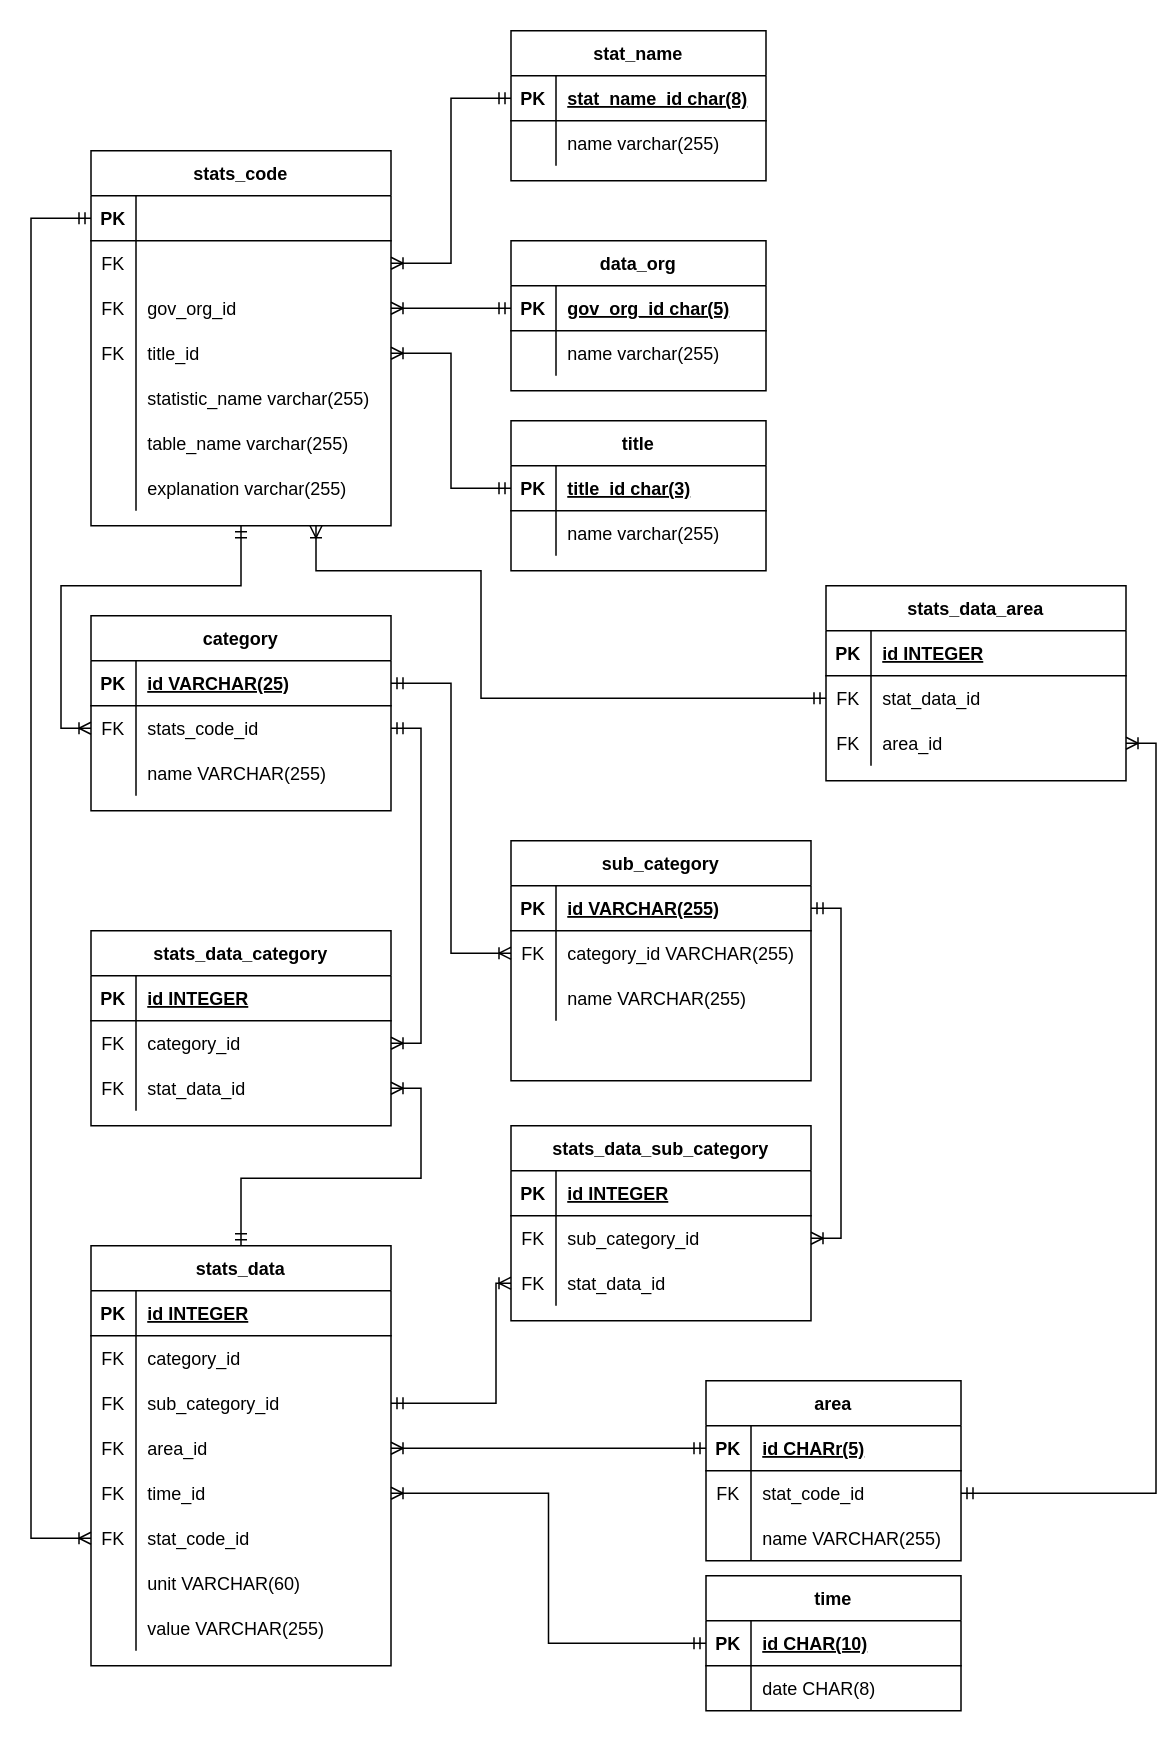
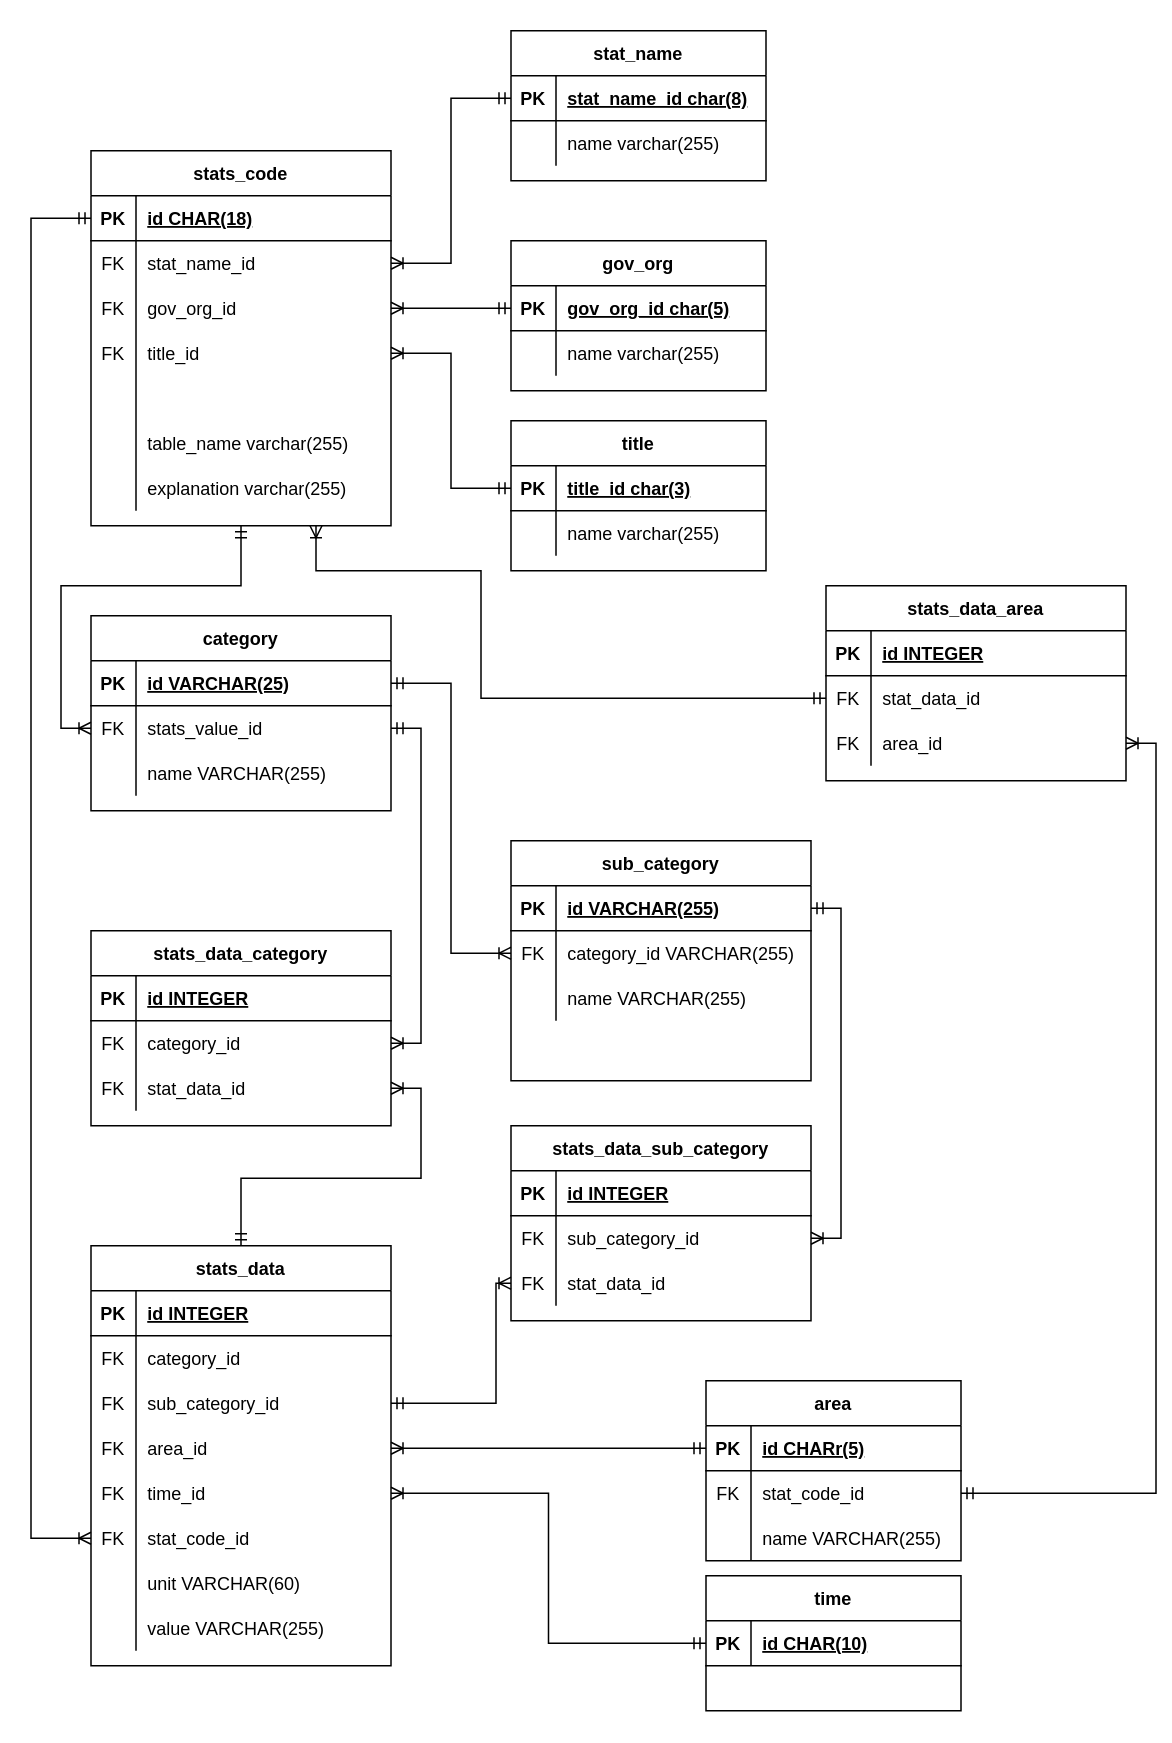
none -> (263, 218)
none -> (263, 263)
(638, 264) -> (638, 264)
(263, 398) -> none
(210, 729) -> (213, 729)
(856, 1688) -> none
